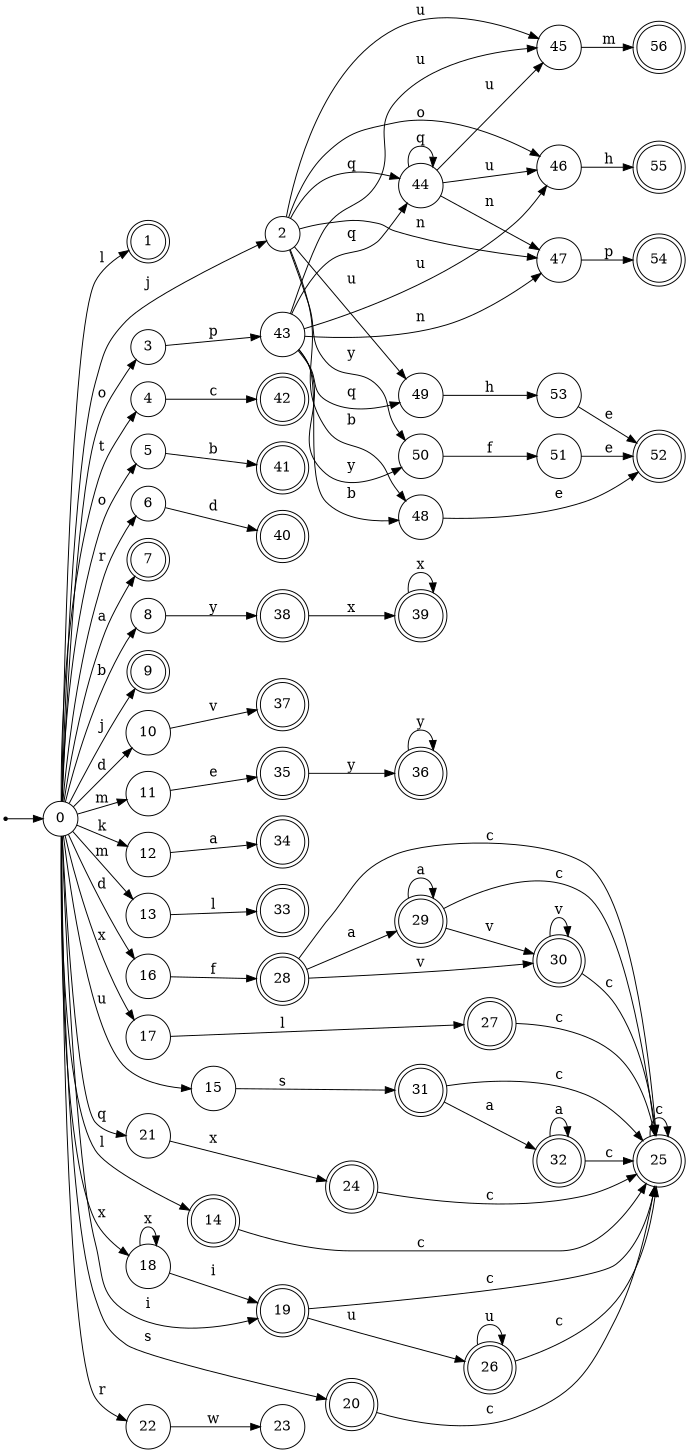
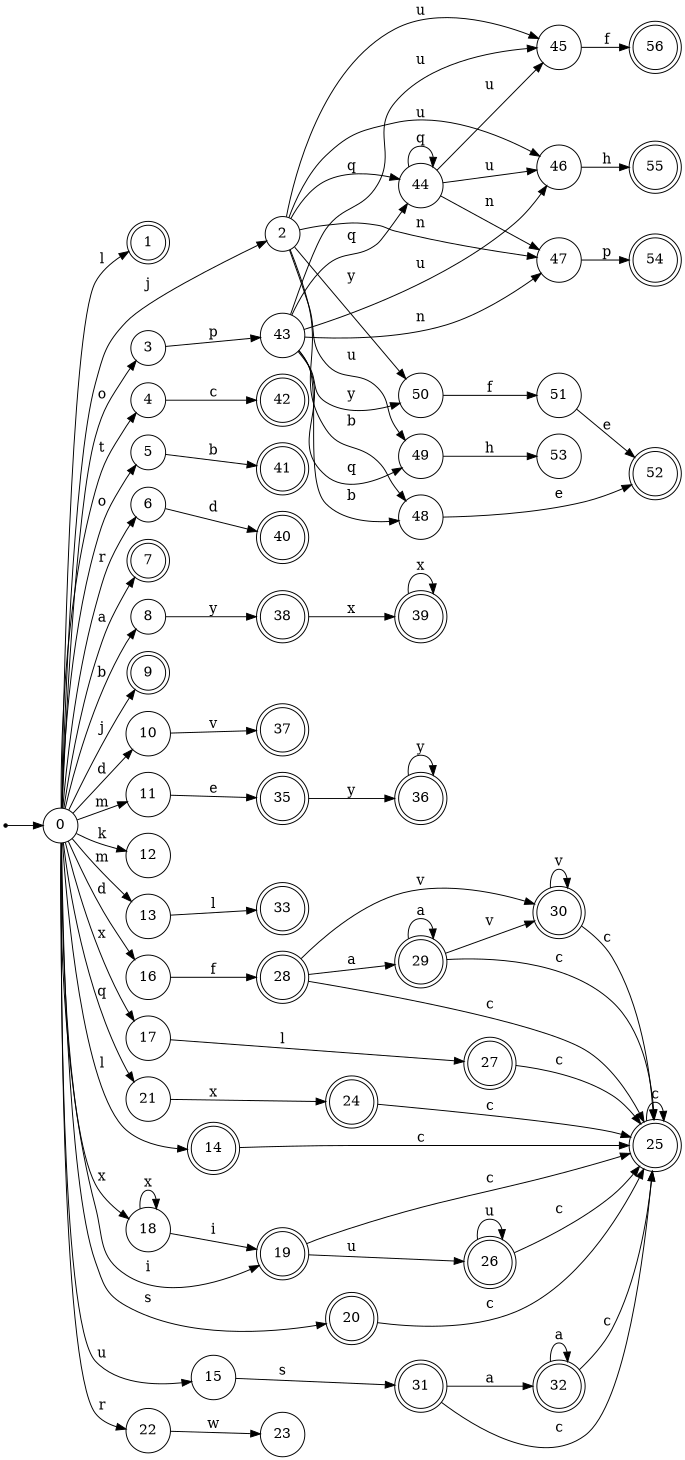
(609, 40) -> (607, 40)
(421, 114) -> (421, 114)
(603, 422) -> none
(283, 842) -> none
